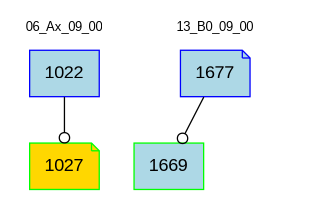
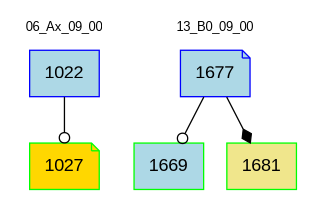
none -> (262, 166)
